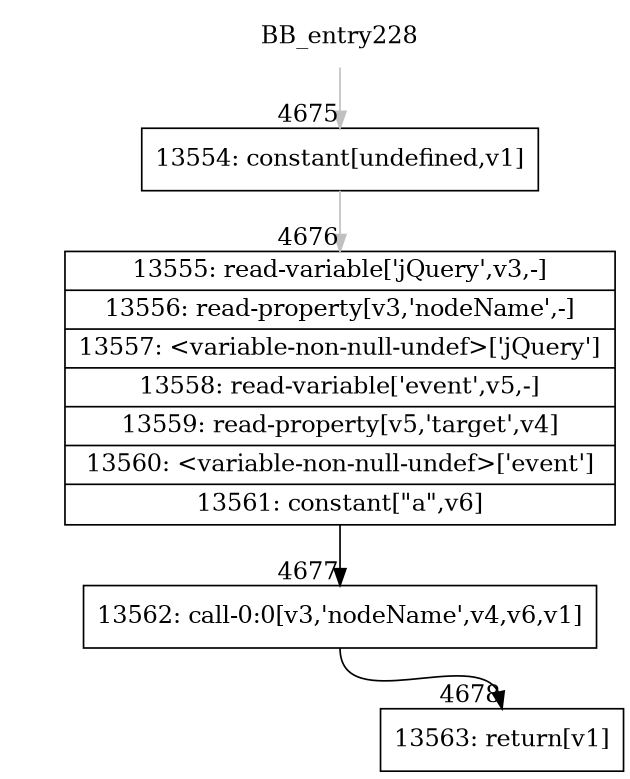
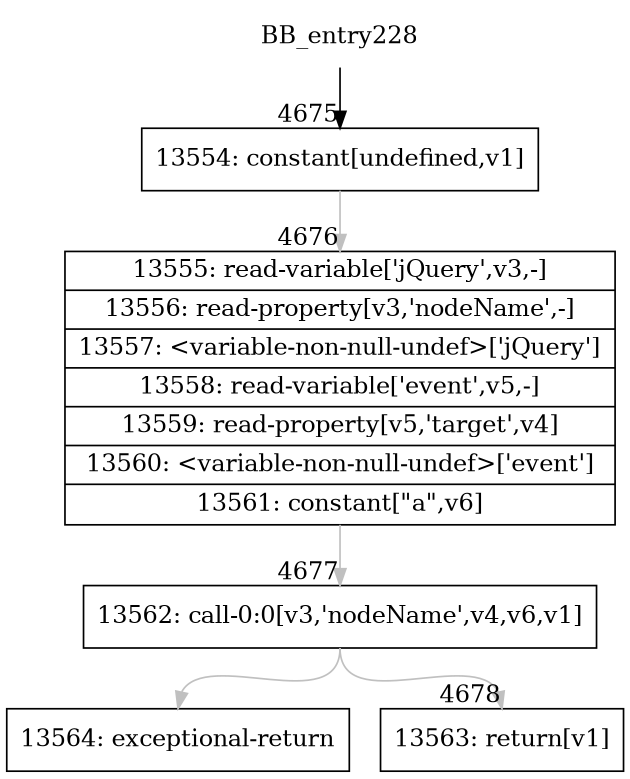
(340, 89) -> (340, 89)
(340, 547) -> (340, 547)
(412, 679) -> (412, 679)
none -> (178, 740)
